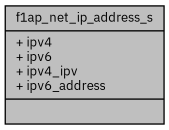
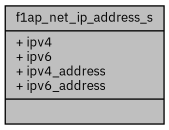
(47, 72) -> (61, 72)
